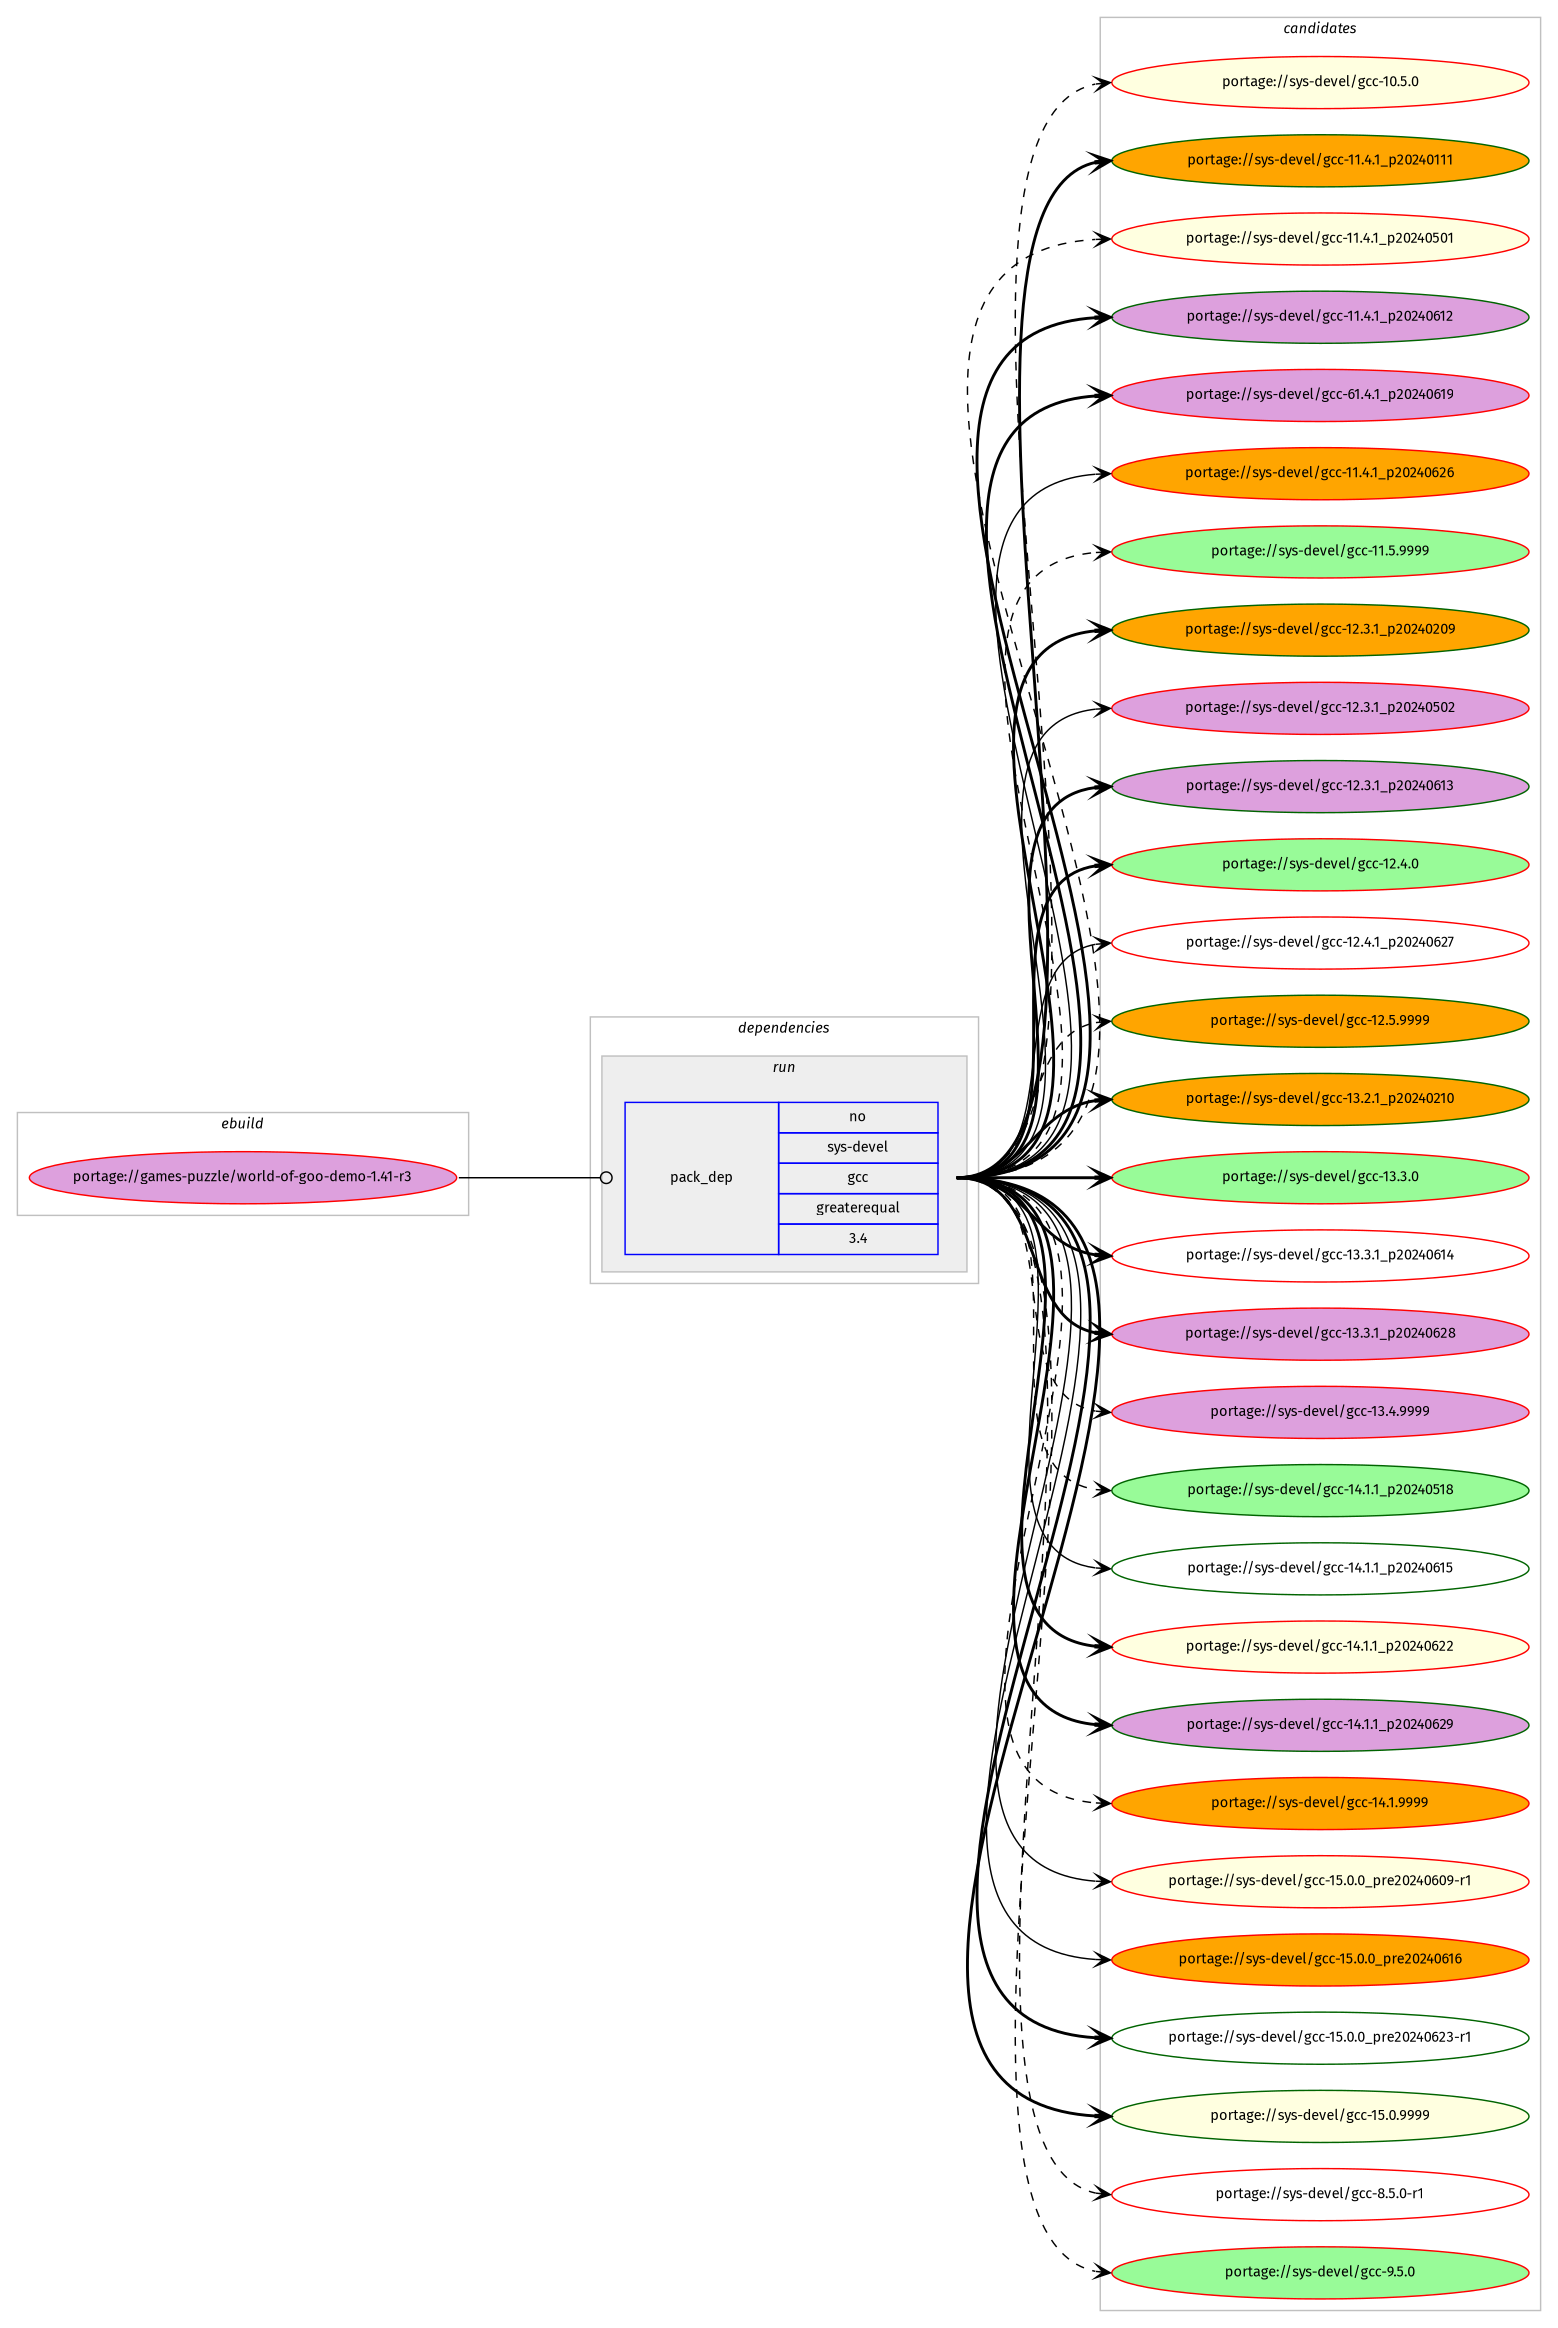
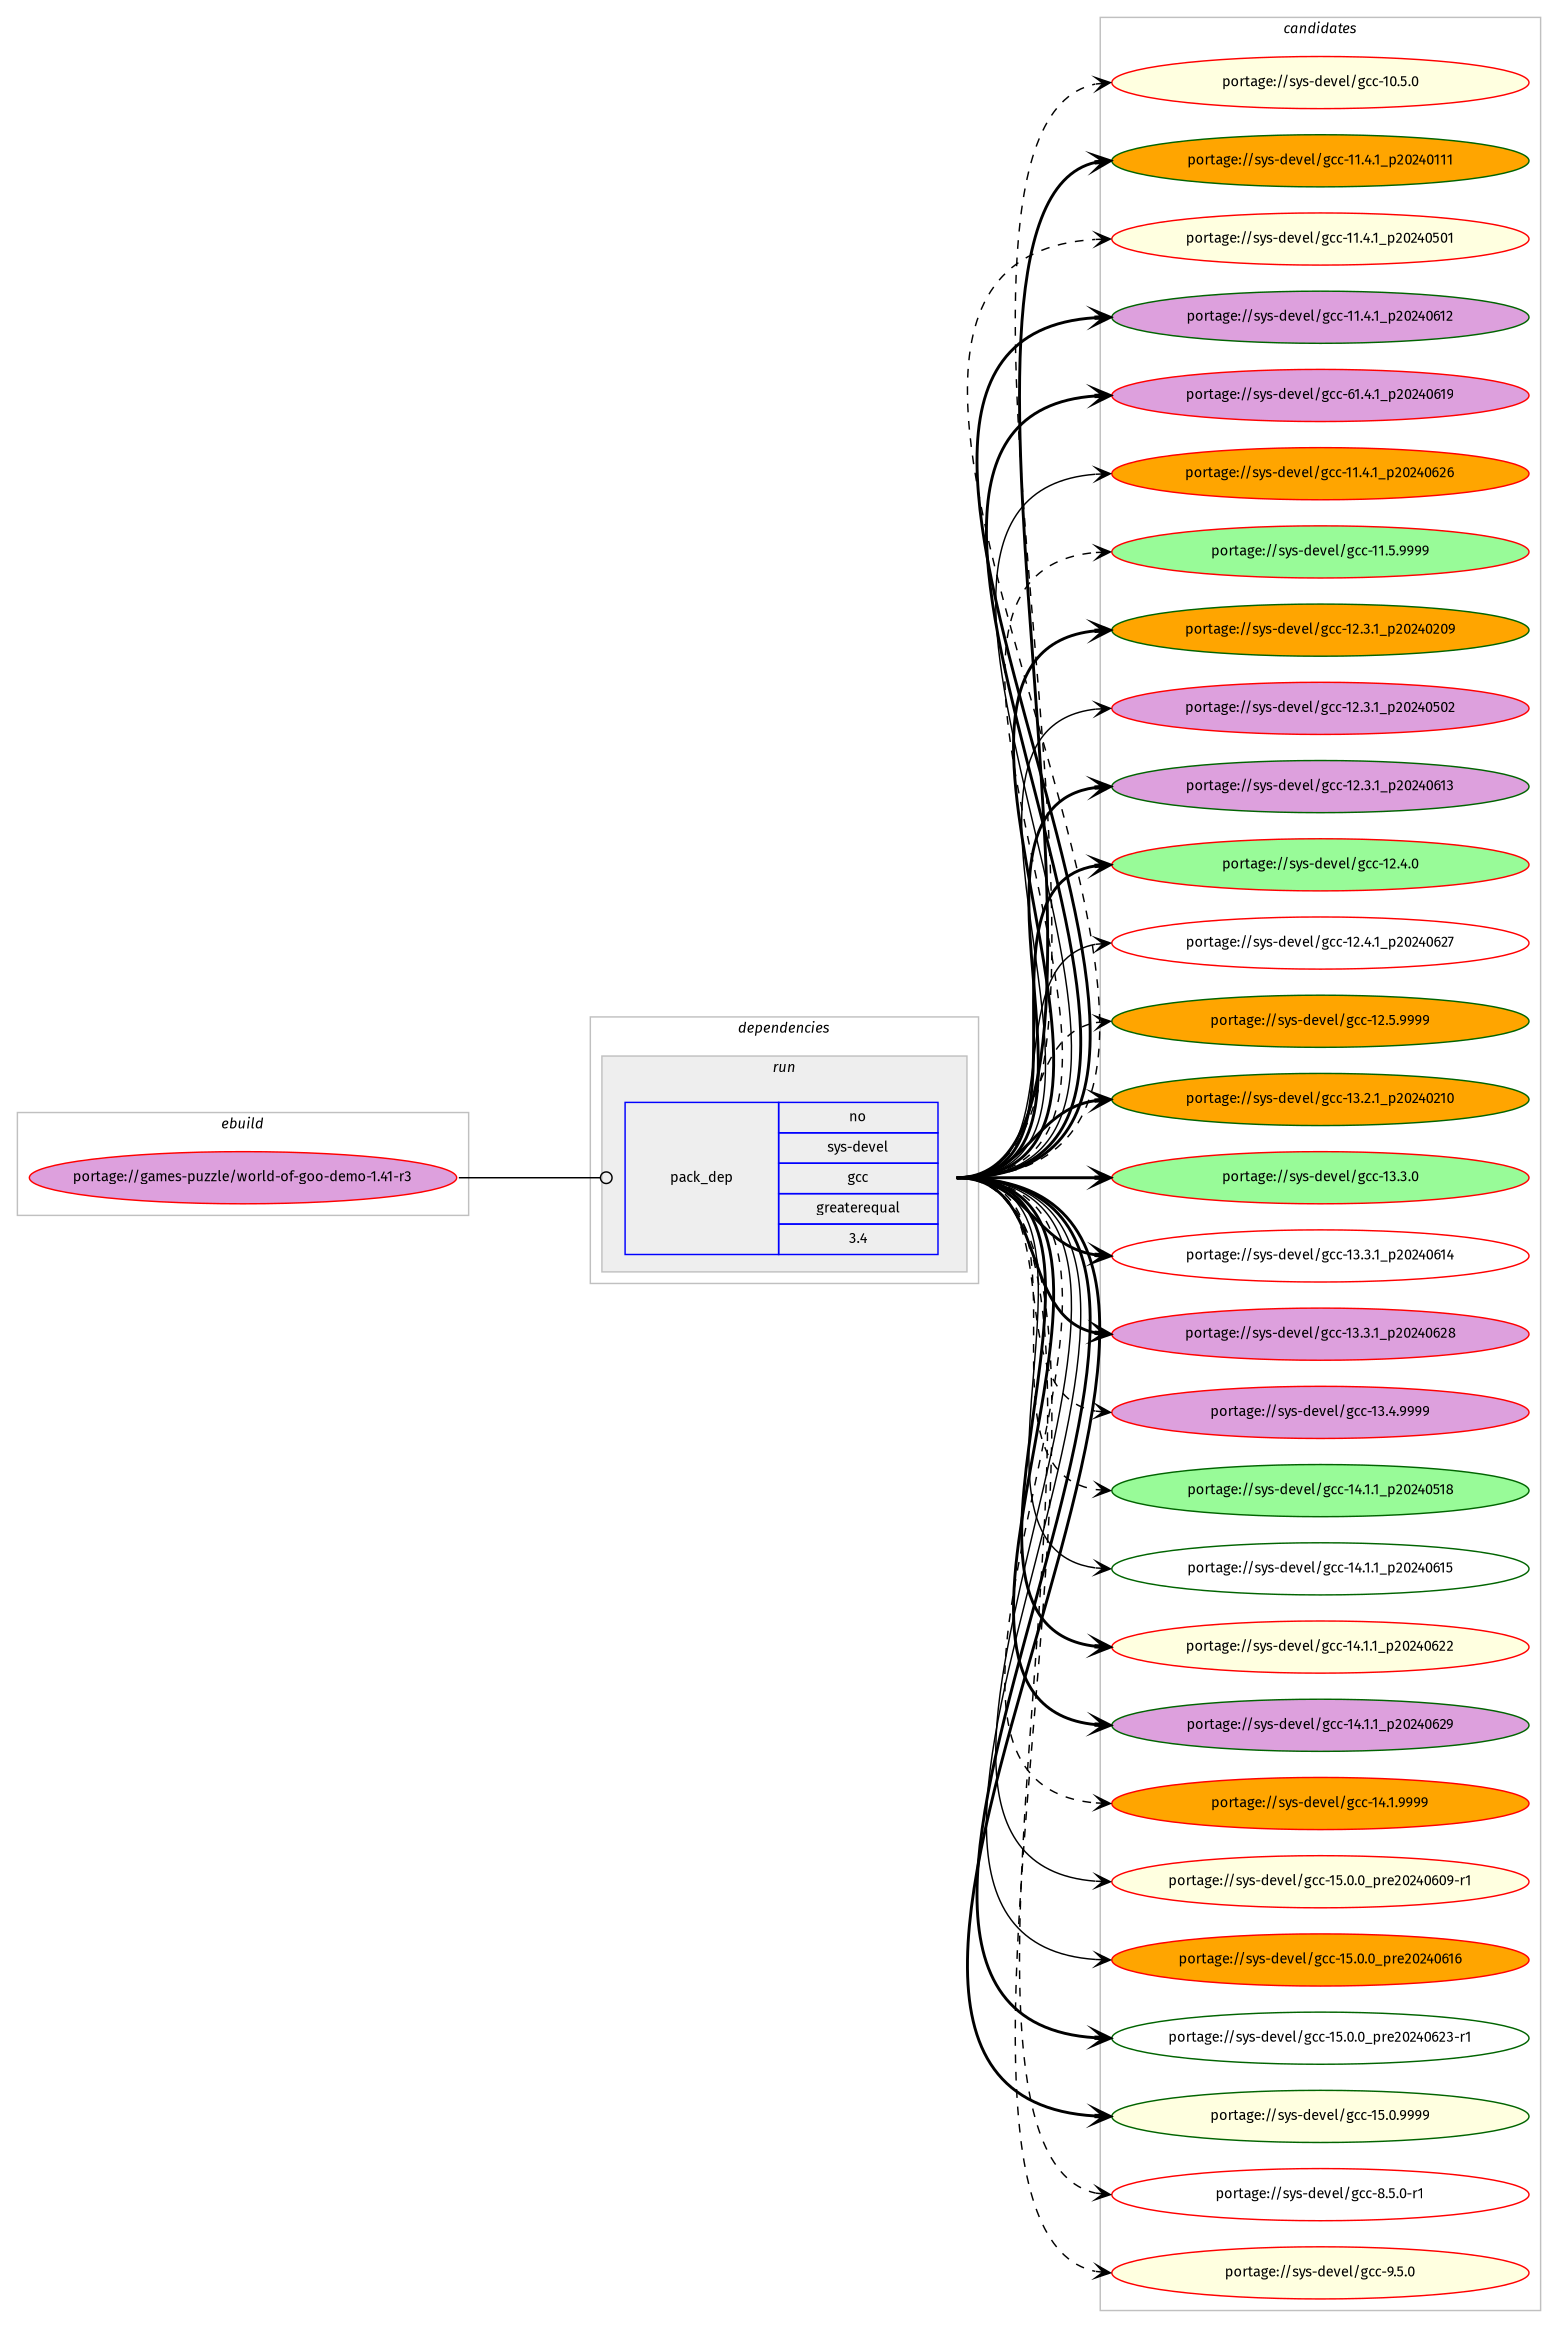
(1320, 2273) -> (1320, 2273)
